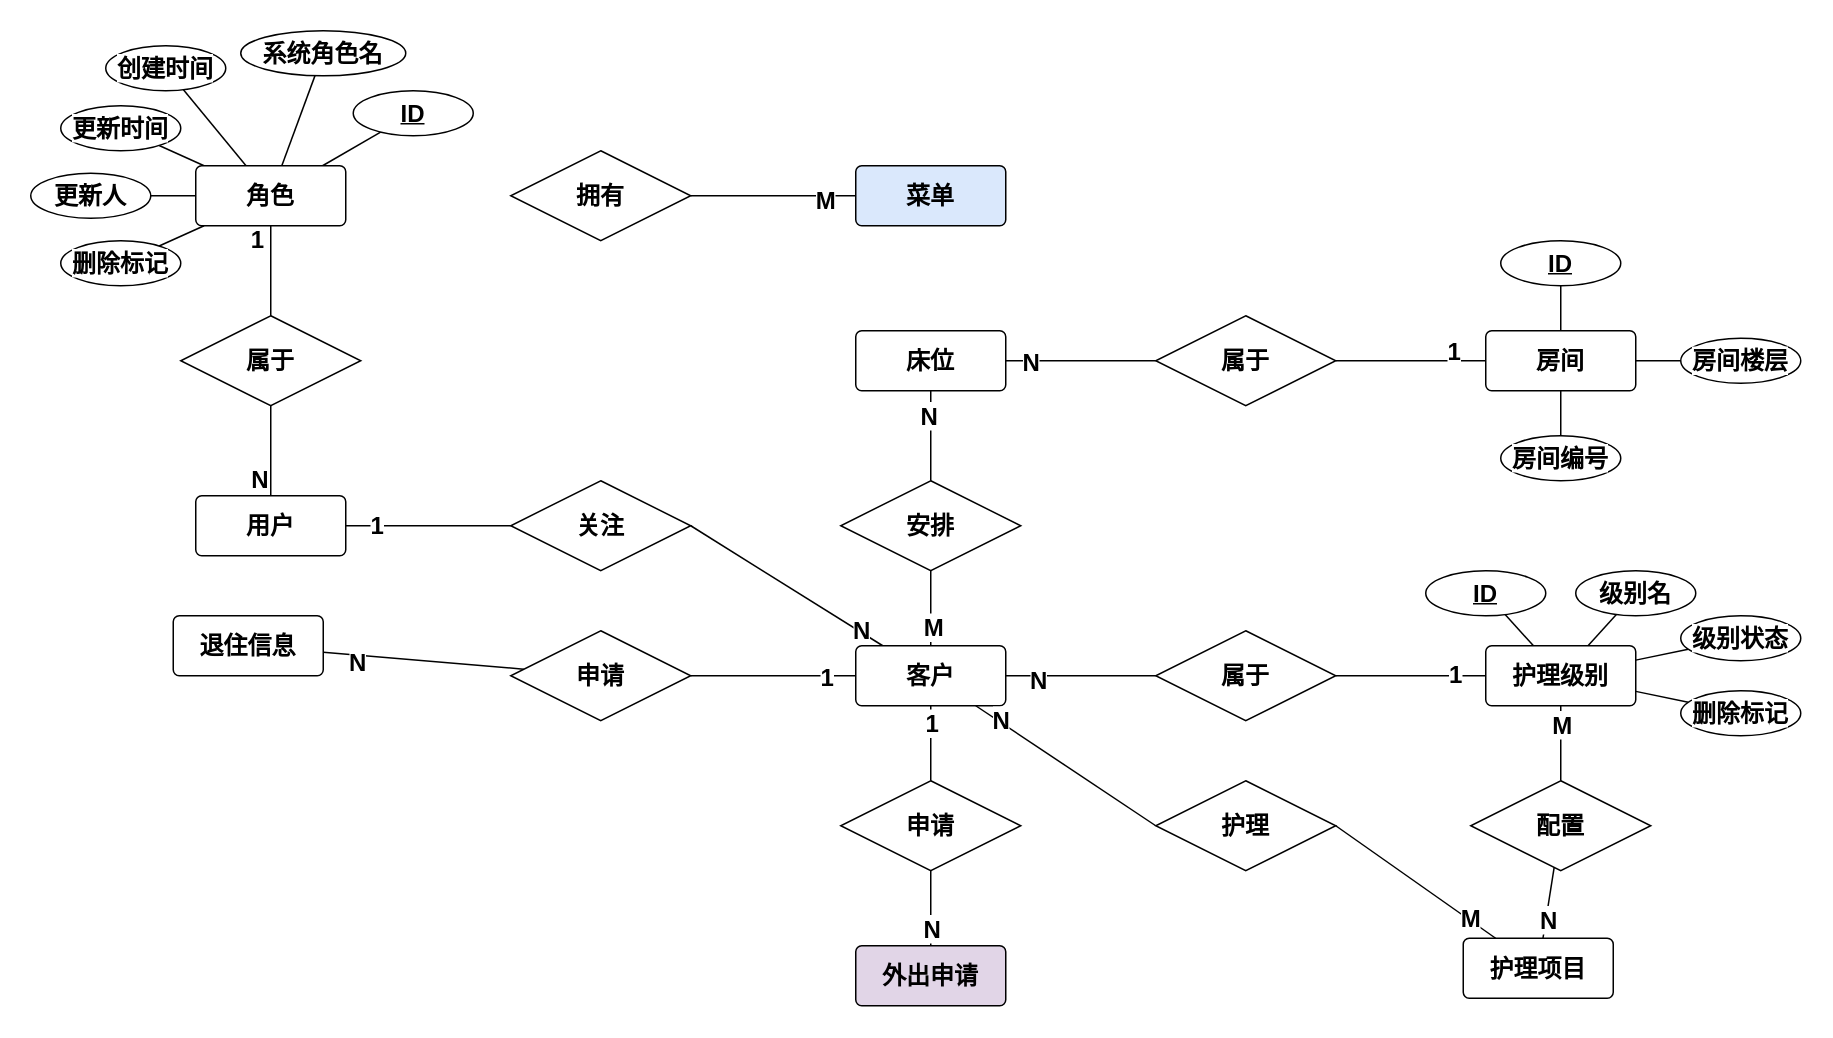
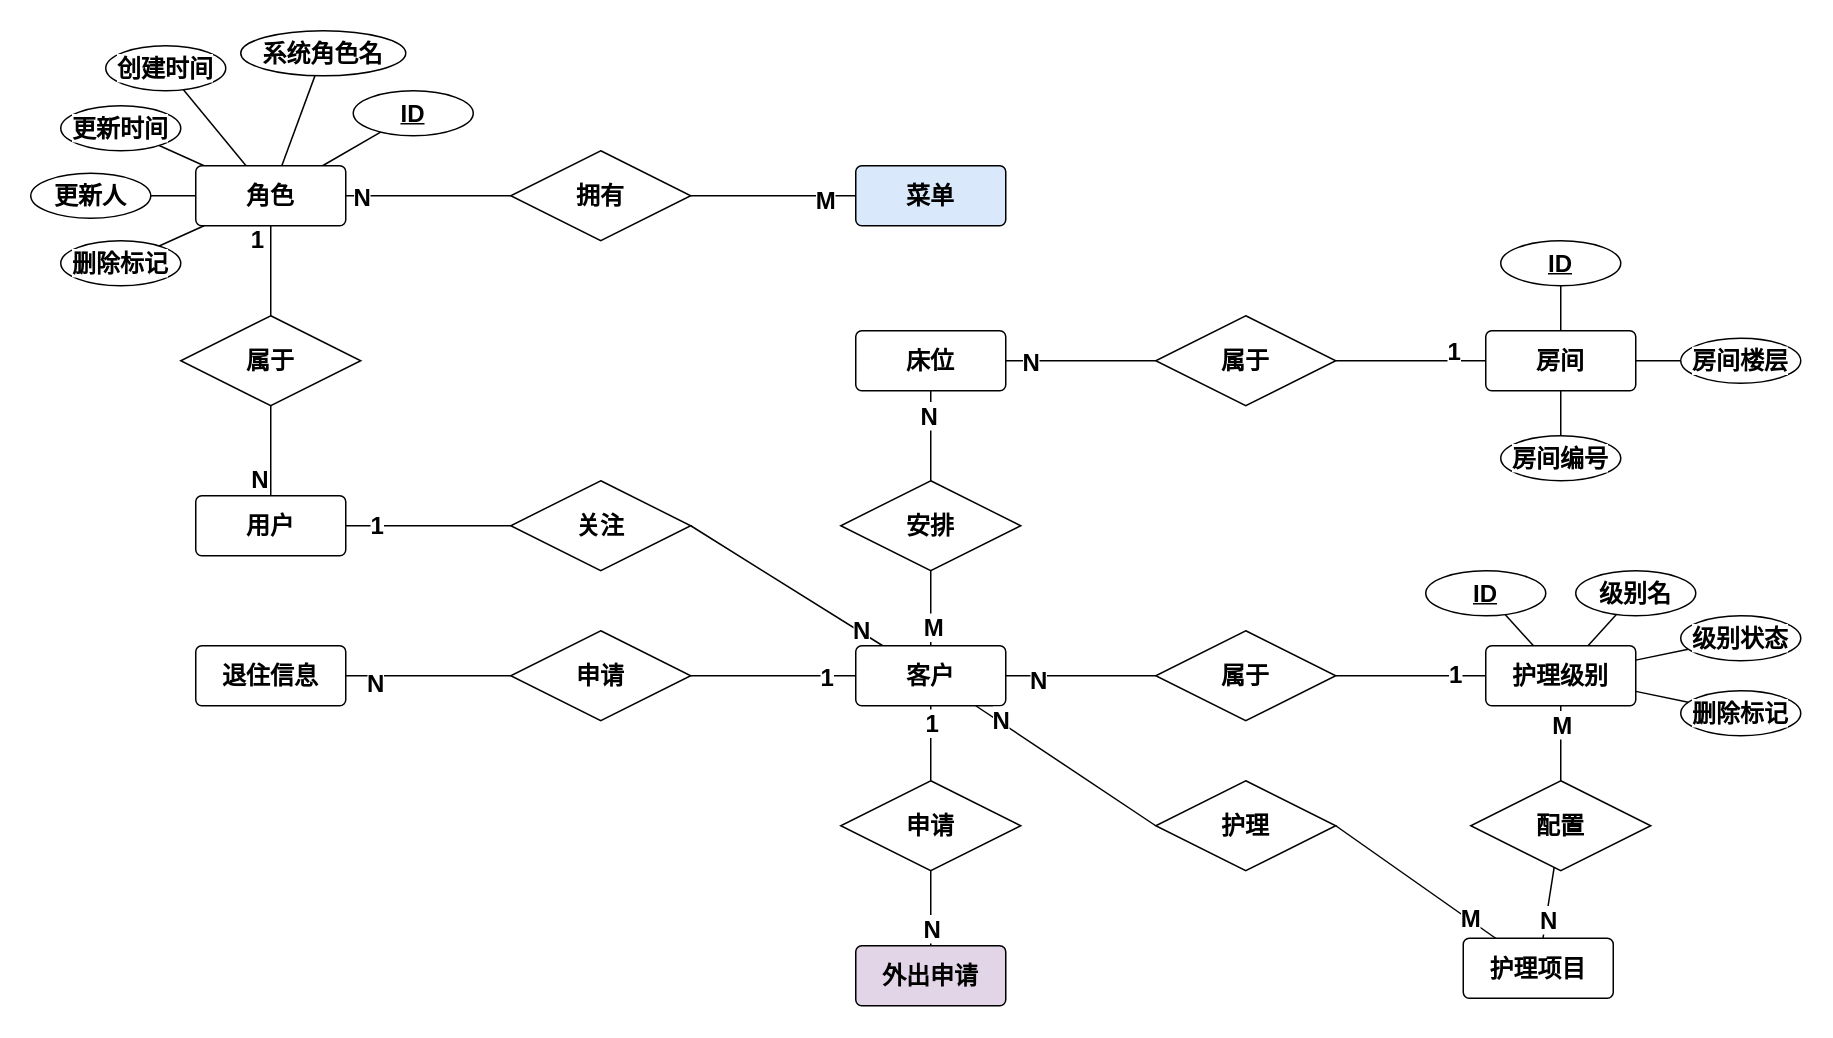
none -> (428, 196)
(248, 646) -> (271, 676)
